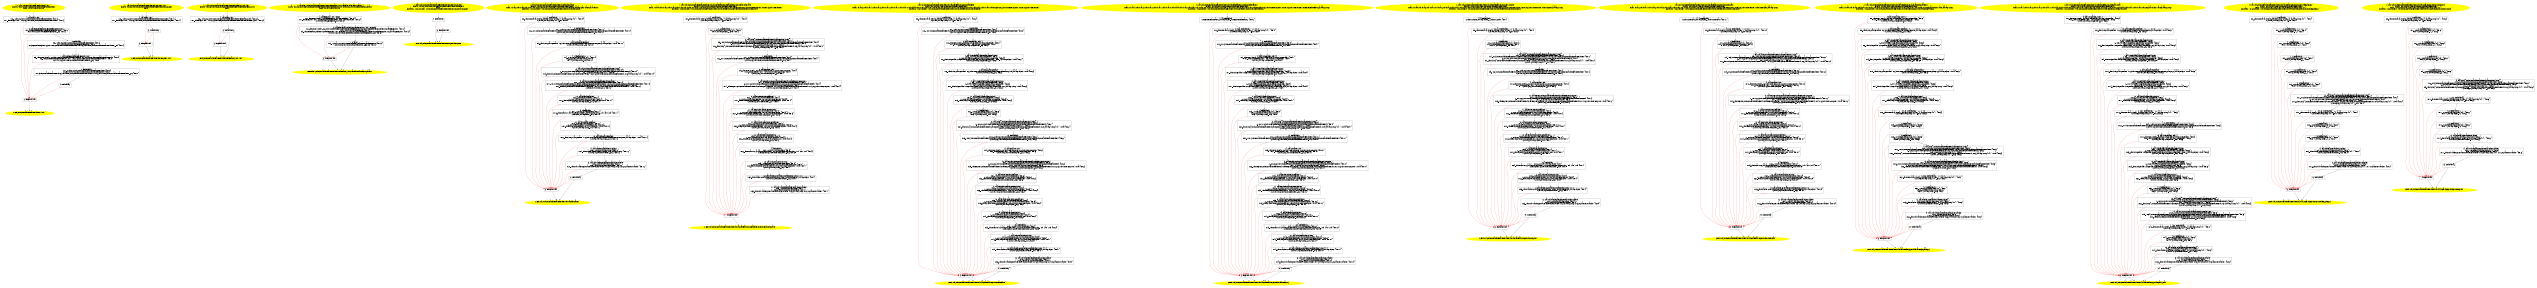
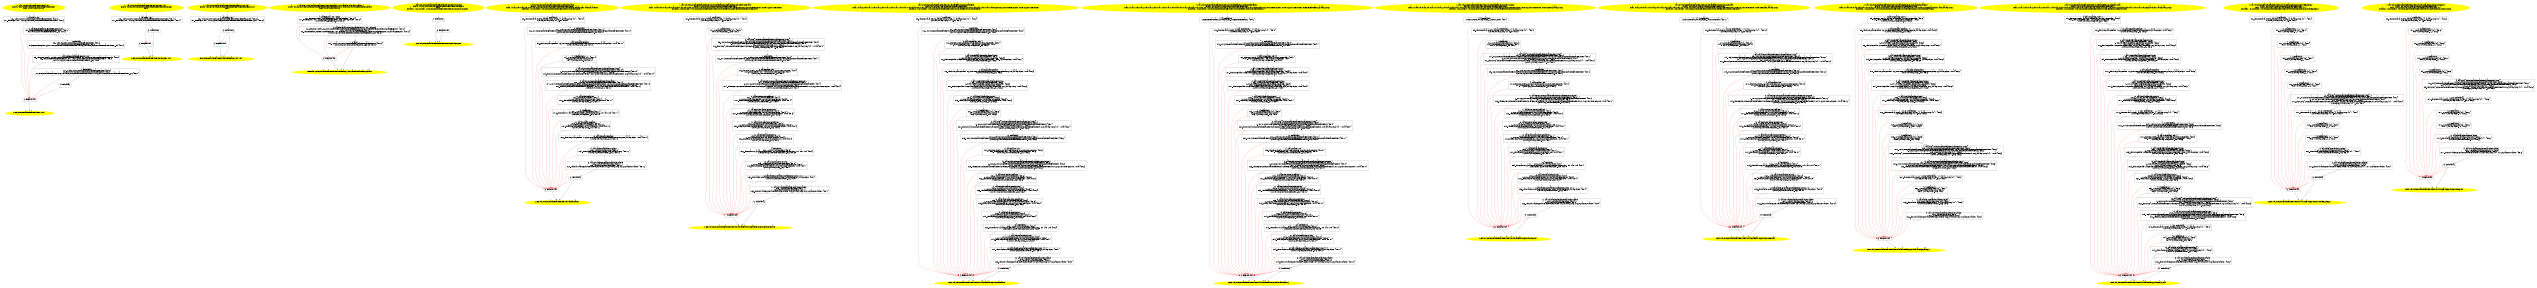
none -> (759, 203)
(1915, 228) -> none
